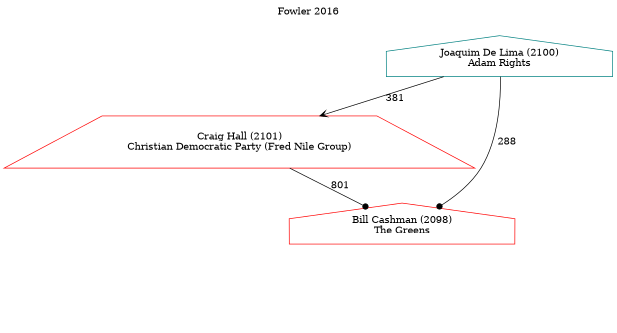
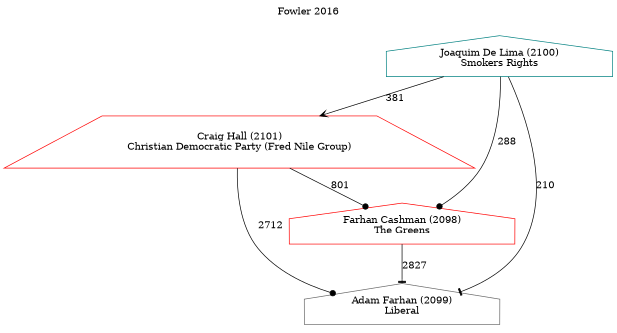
(499, 58) -> (499, 58)
(402, 226) -> (402, 226)
none -> (402, 306)
